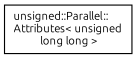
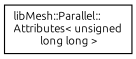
(68, 29) -> (68, 29)
